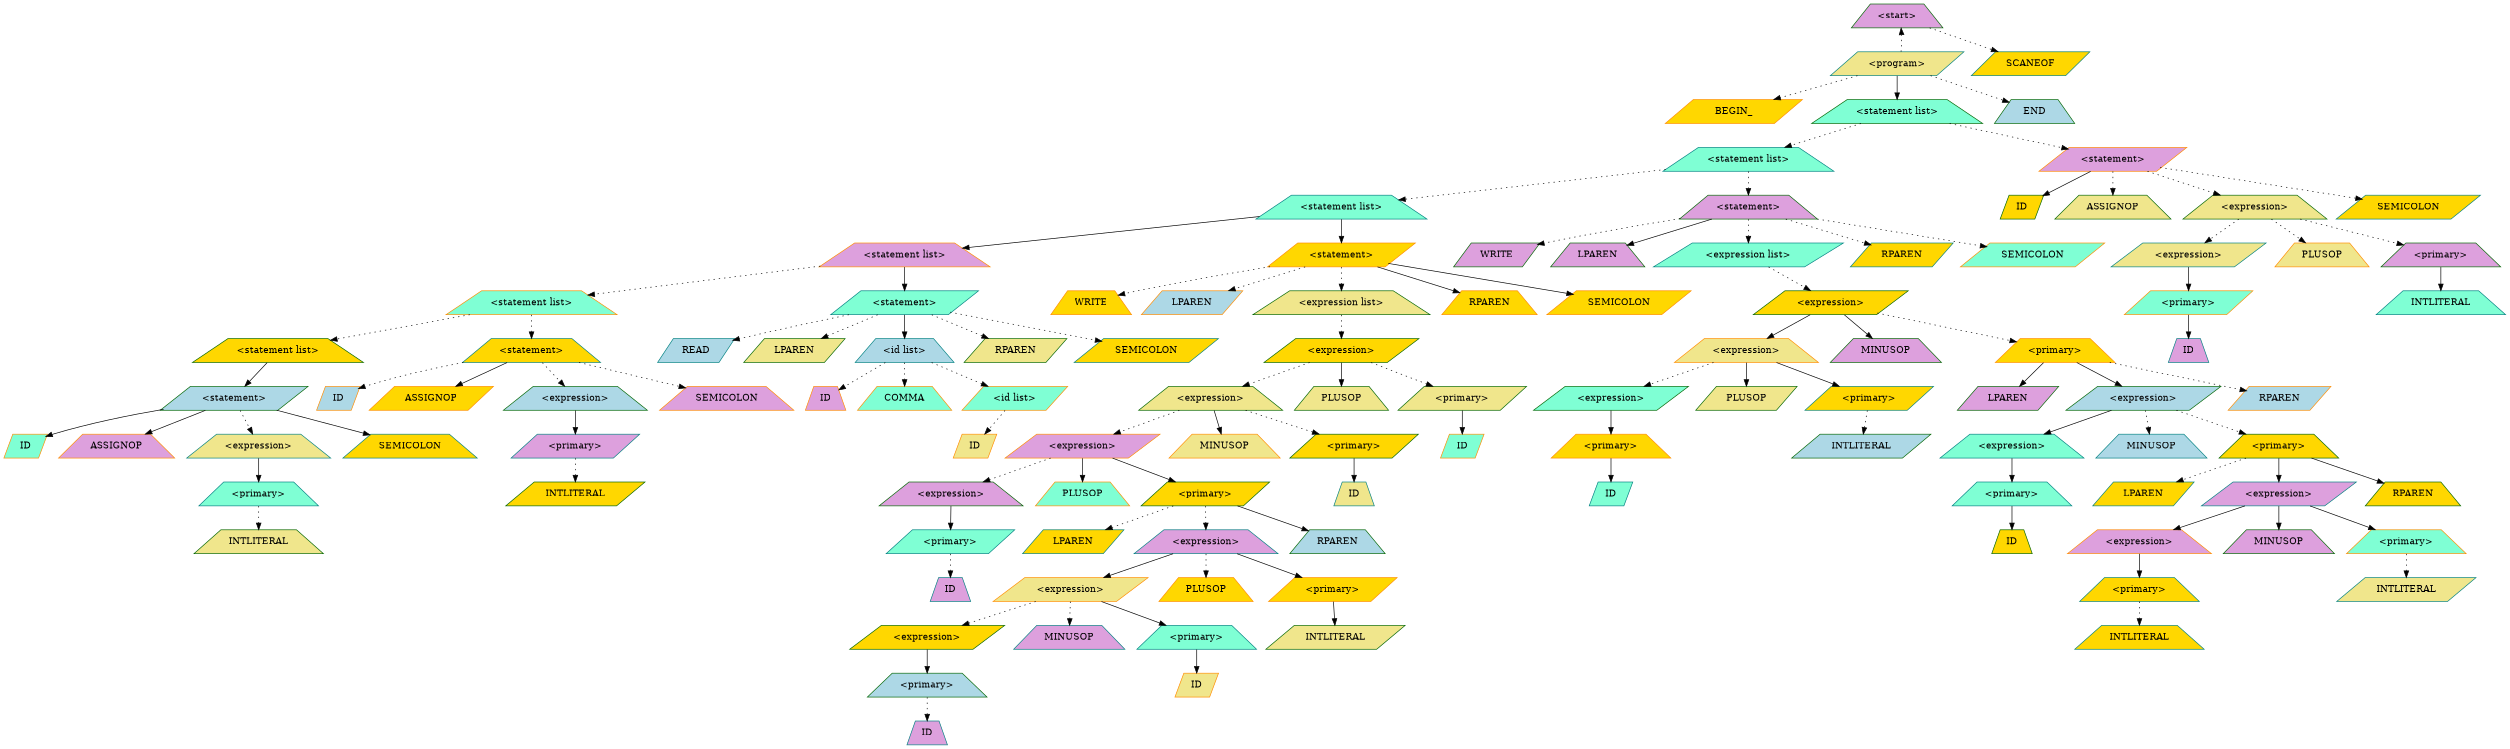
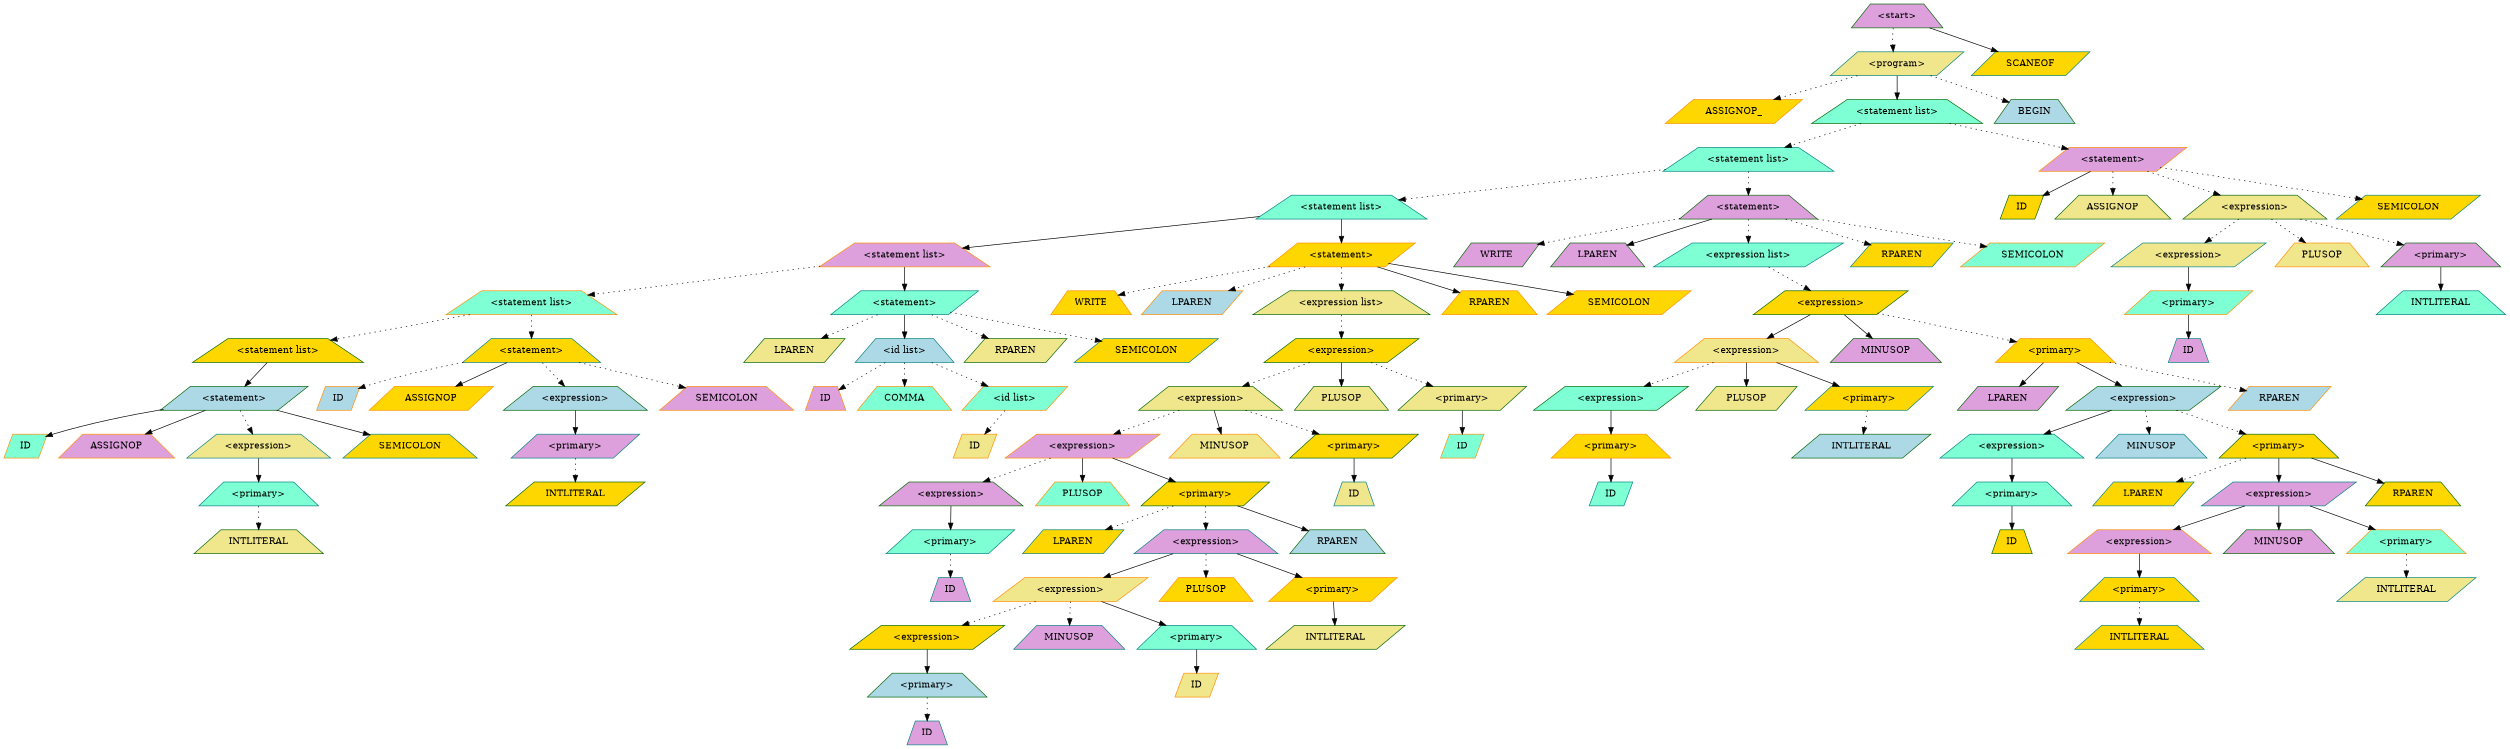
(1961, 39) -> (1961, 39)
(1902, 43) -> (1893, 37)
(1734, 112) -> (1734, 112)
(2035, 112) -> (2035, 112)
(696, 351) -> none
